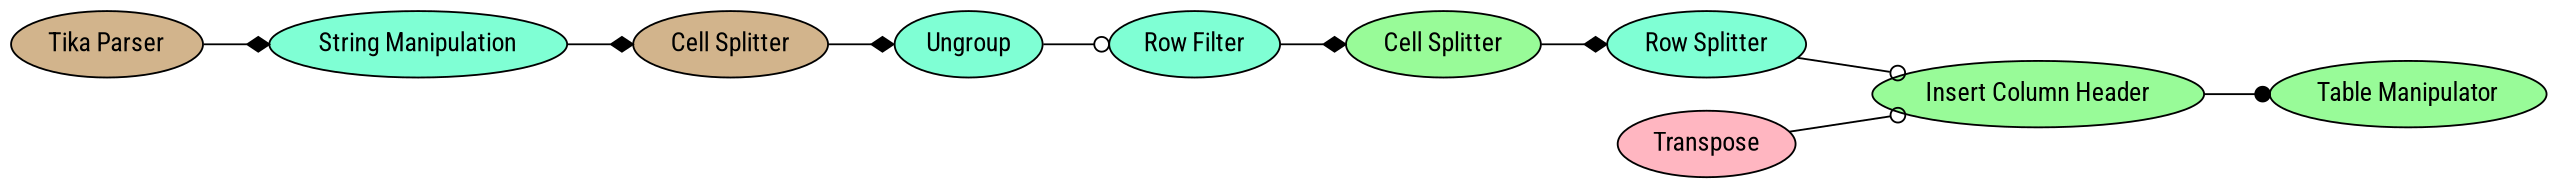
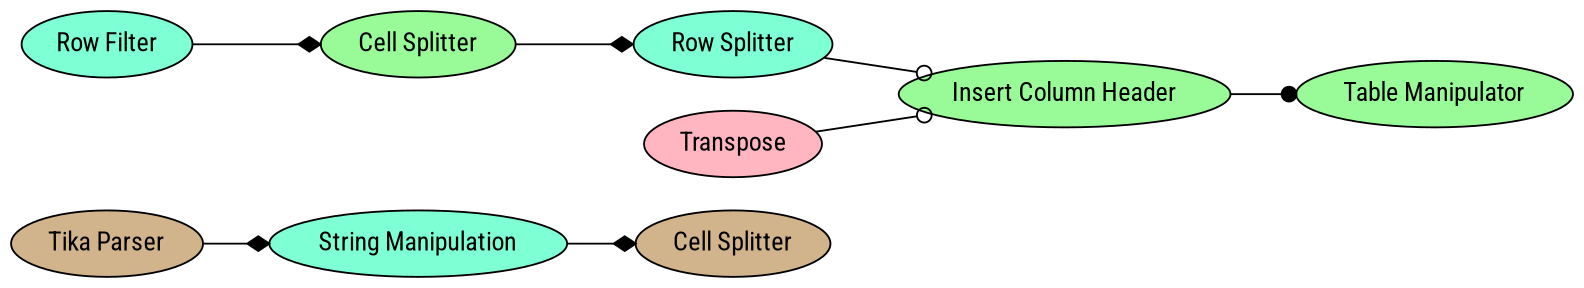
(969, 44) -> none
